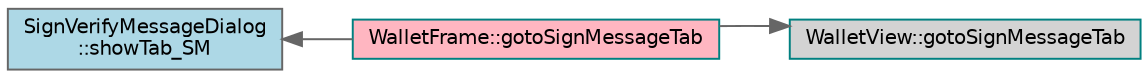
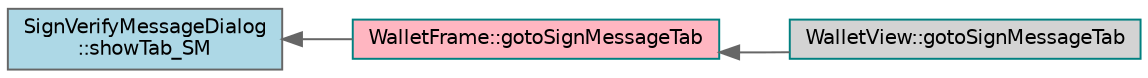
(745, 26) -> (764, 52)
